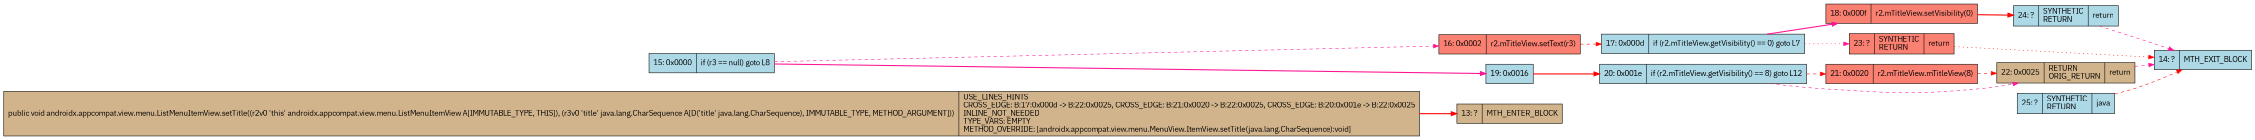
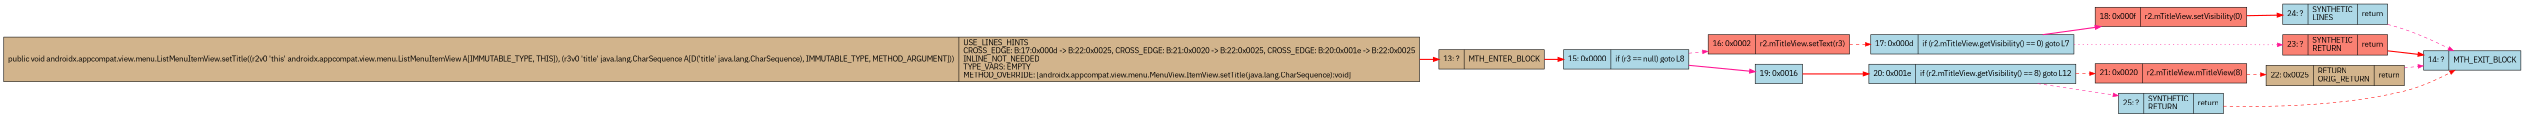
(2058, 20) -> (2323, 18)
(2051, 52) -> (2403, 53)
none -> (1551, 59)
(1892, 93) -> (2075, 89)
(2103, 103) -> (2208, 103)
